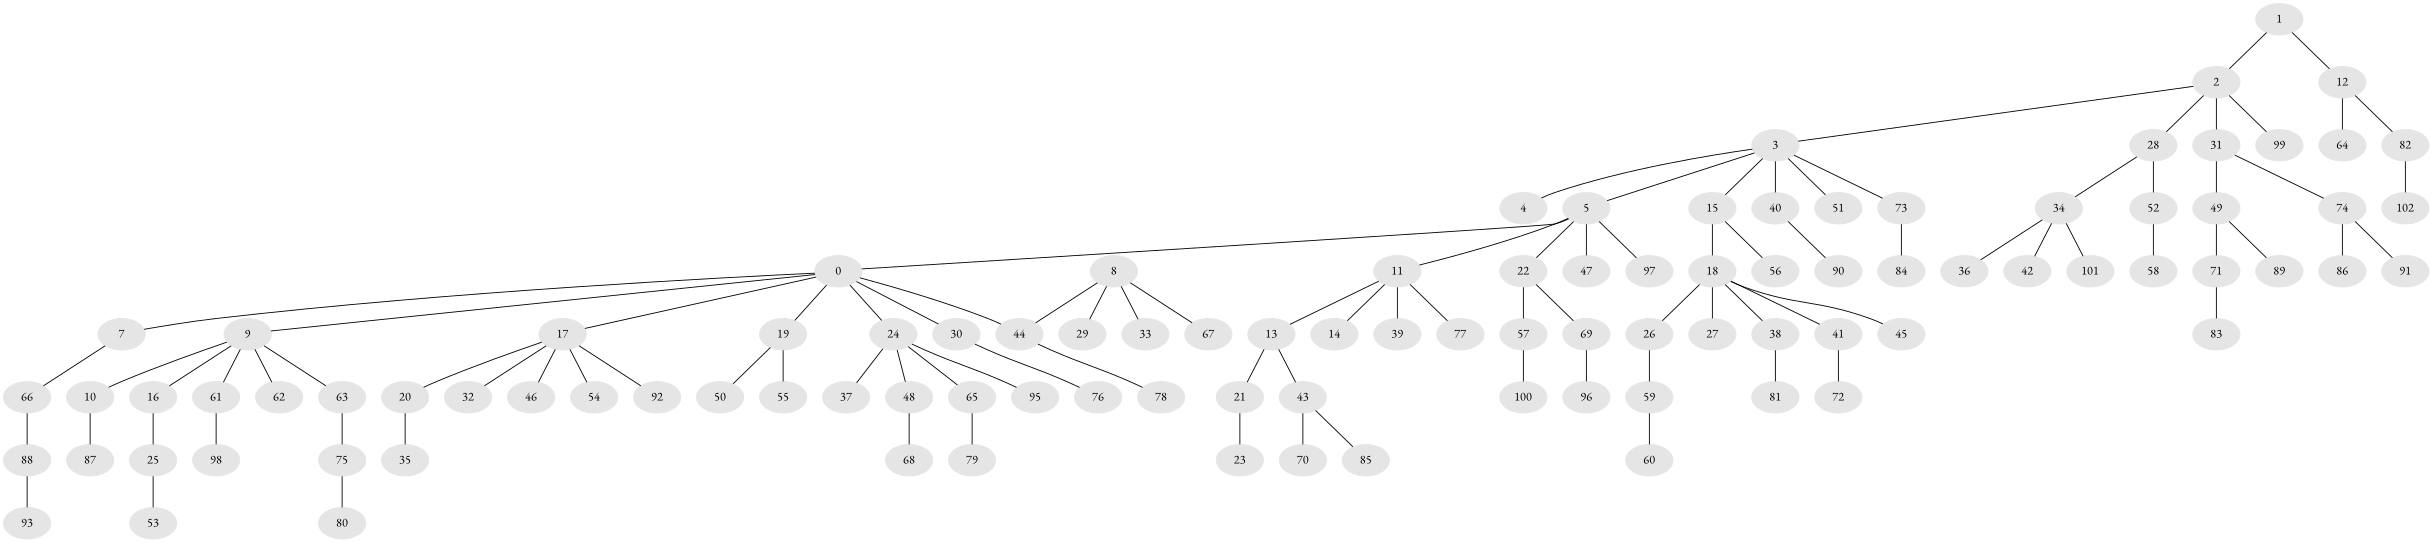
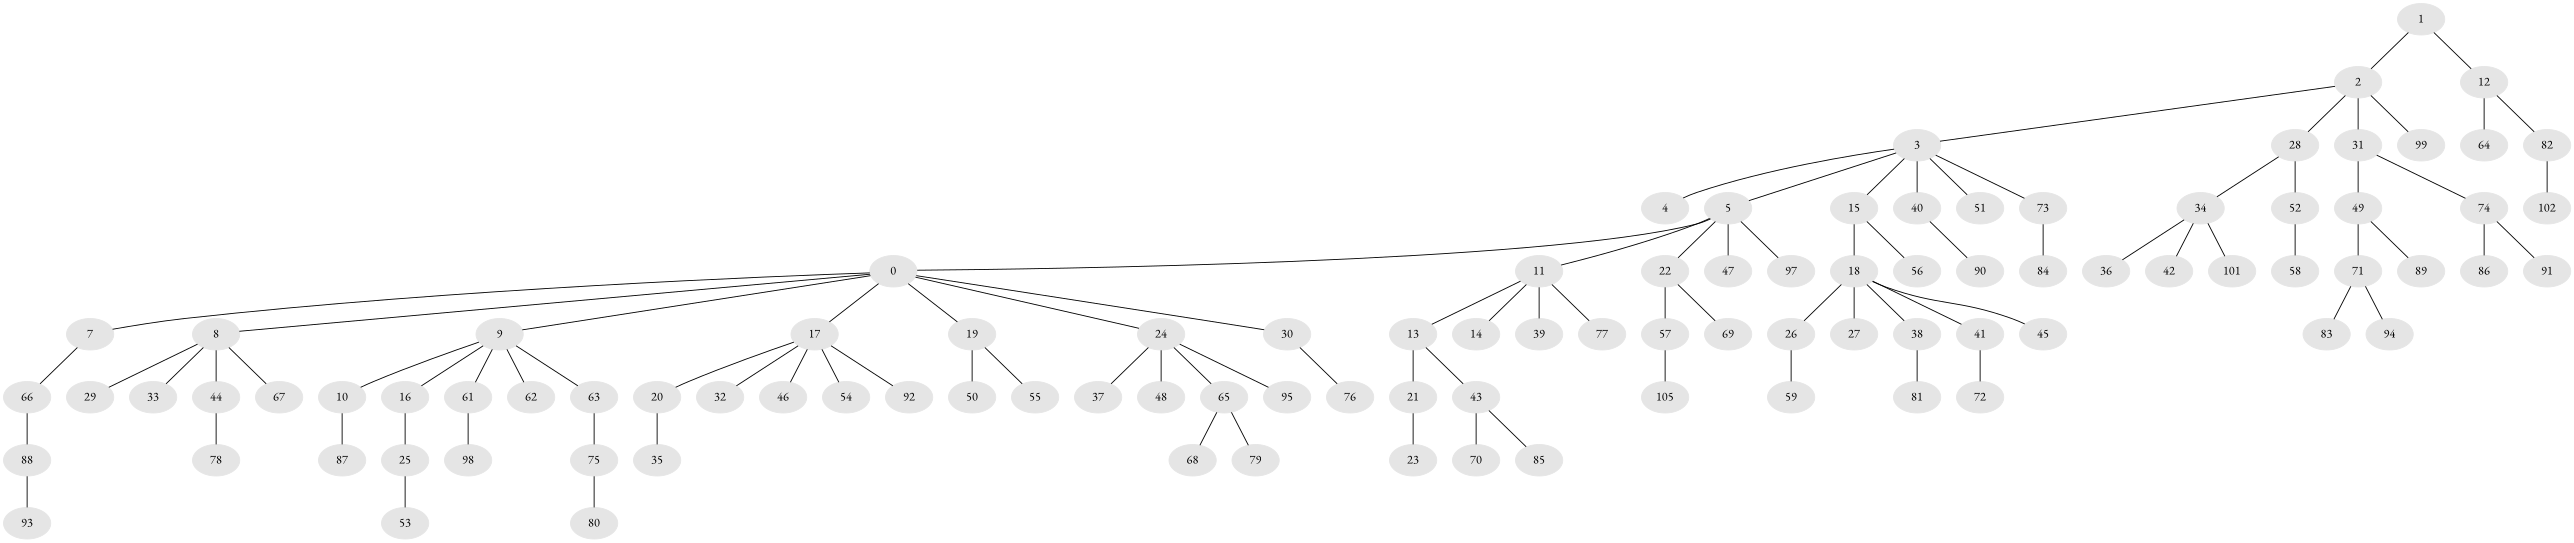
(931, 299) -> (555, 303)
none -> (2390, 334)
(1523, 397) -> (1665, 397)
(1586, 397) -> none
(909, 429) -> (1208, 429)
(1649, 460) -> none
